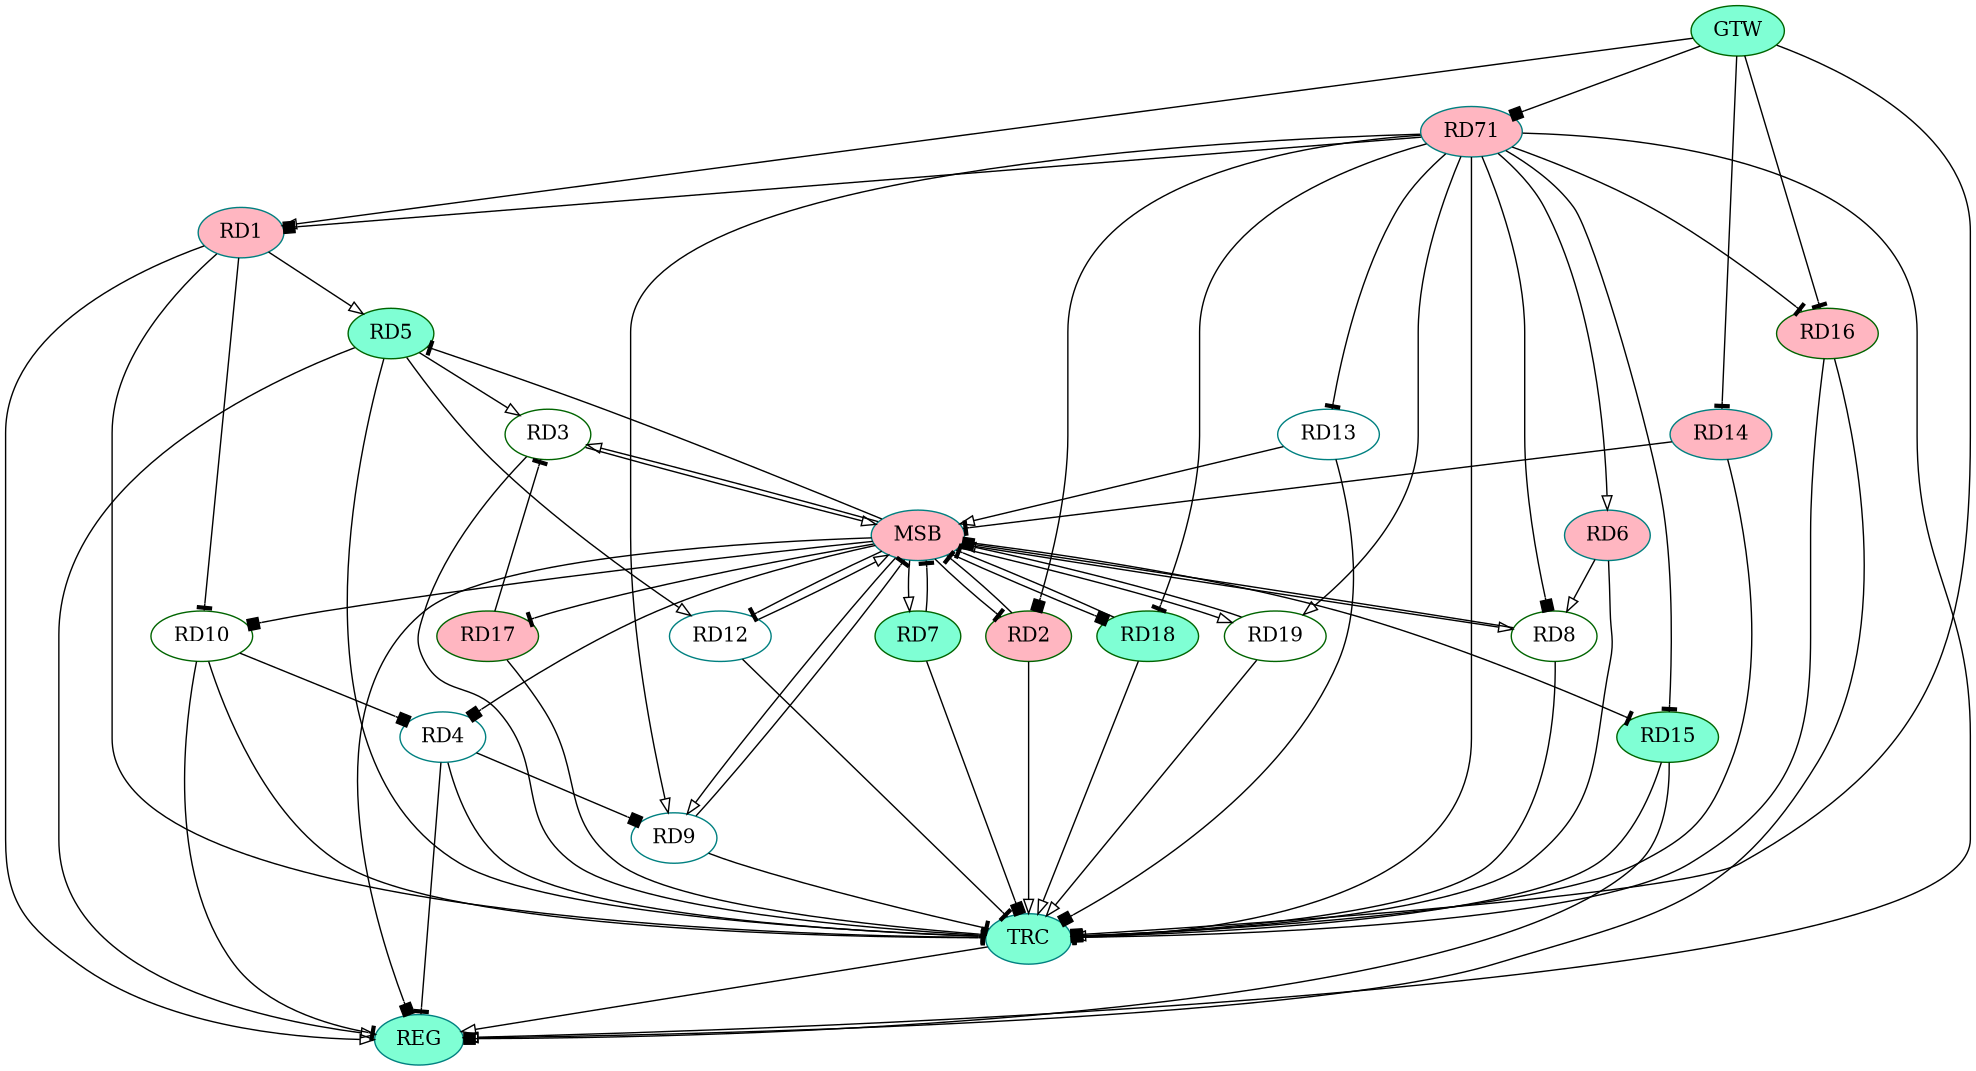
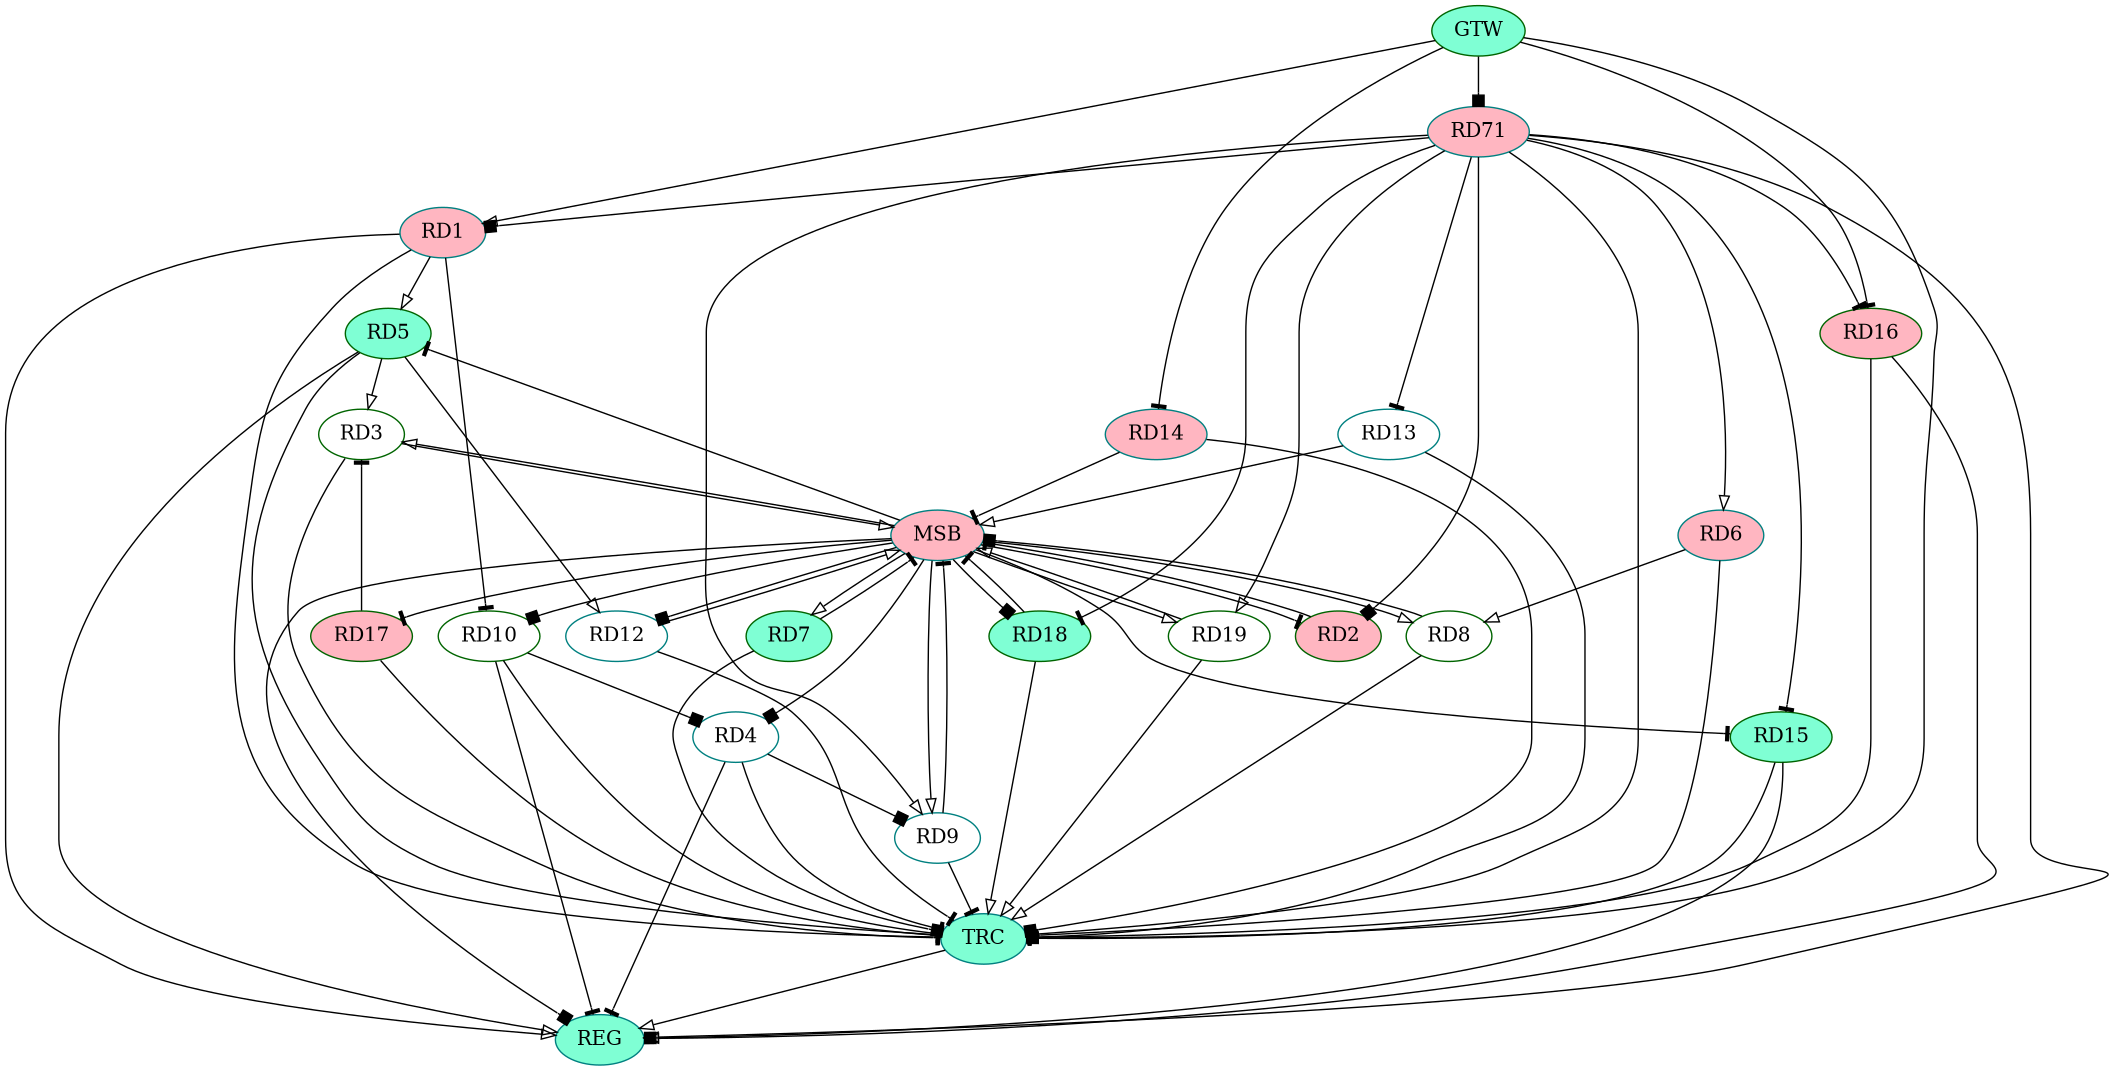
(1525, 374) -> none
(819, 581) -> (783, 581)
(1029, 780) -> none
